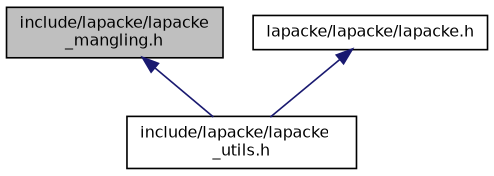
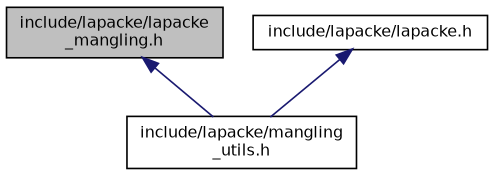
(370, 33) -> (370, 33)
(242, 142) -> (242, 142)
